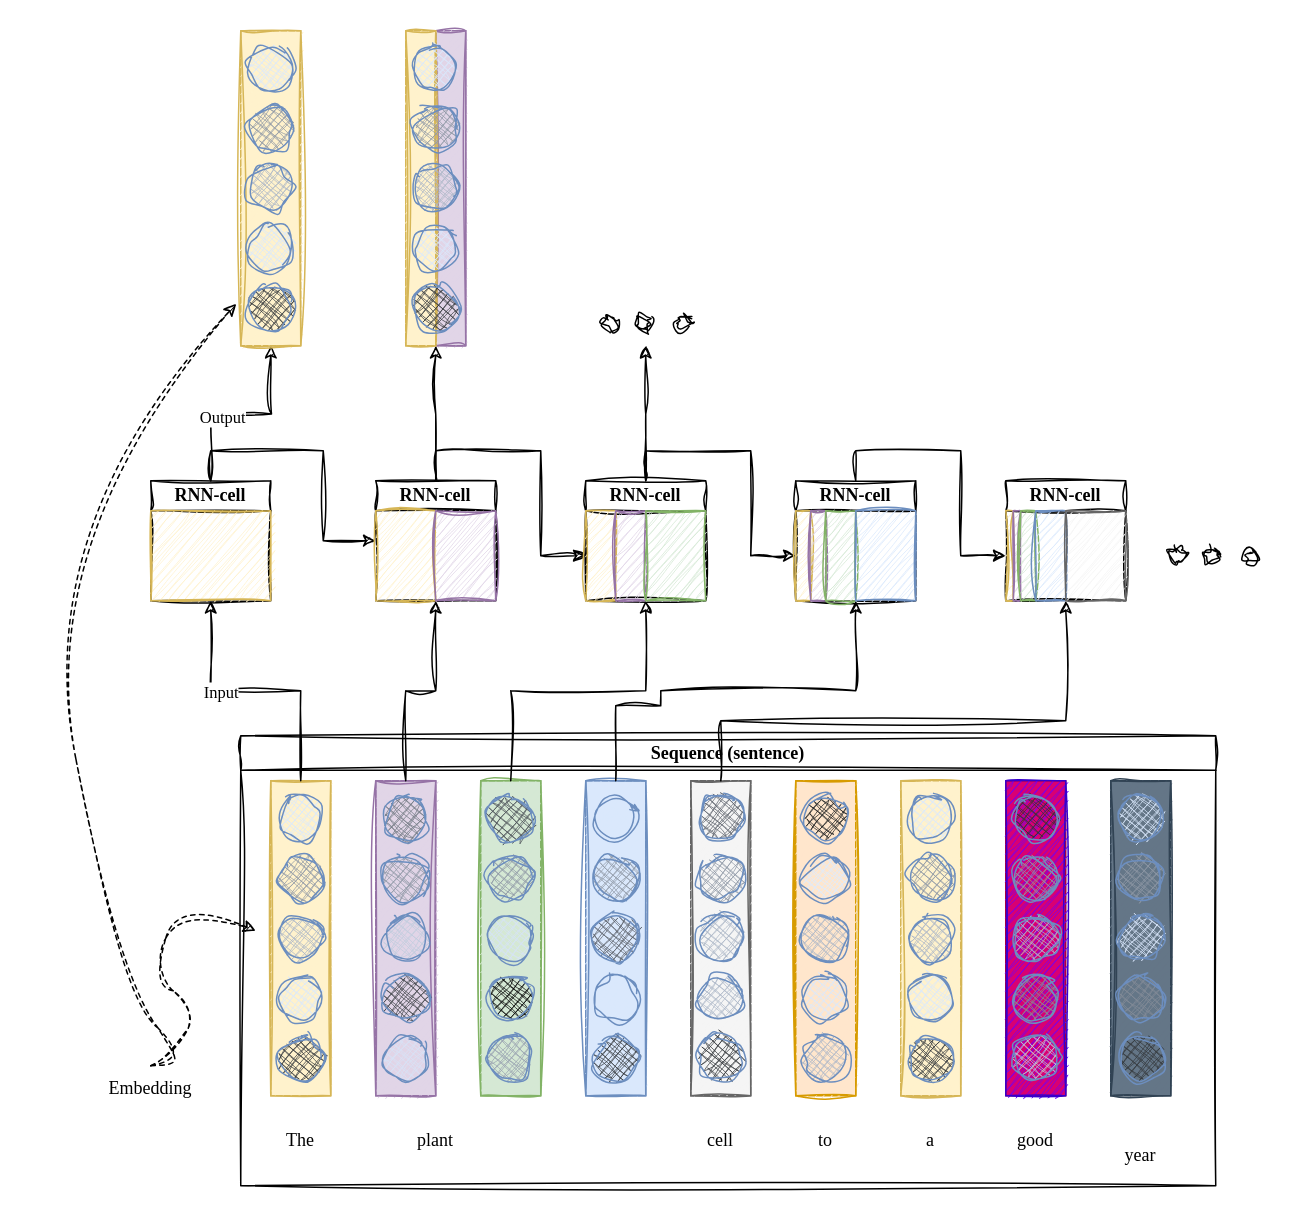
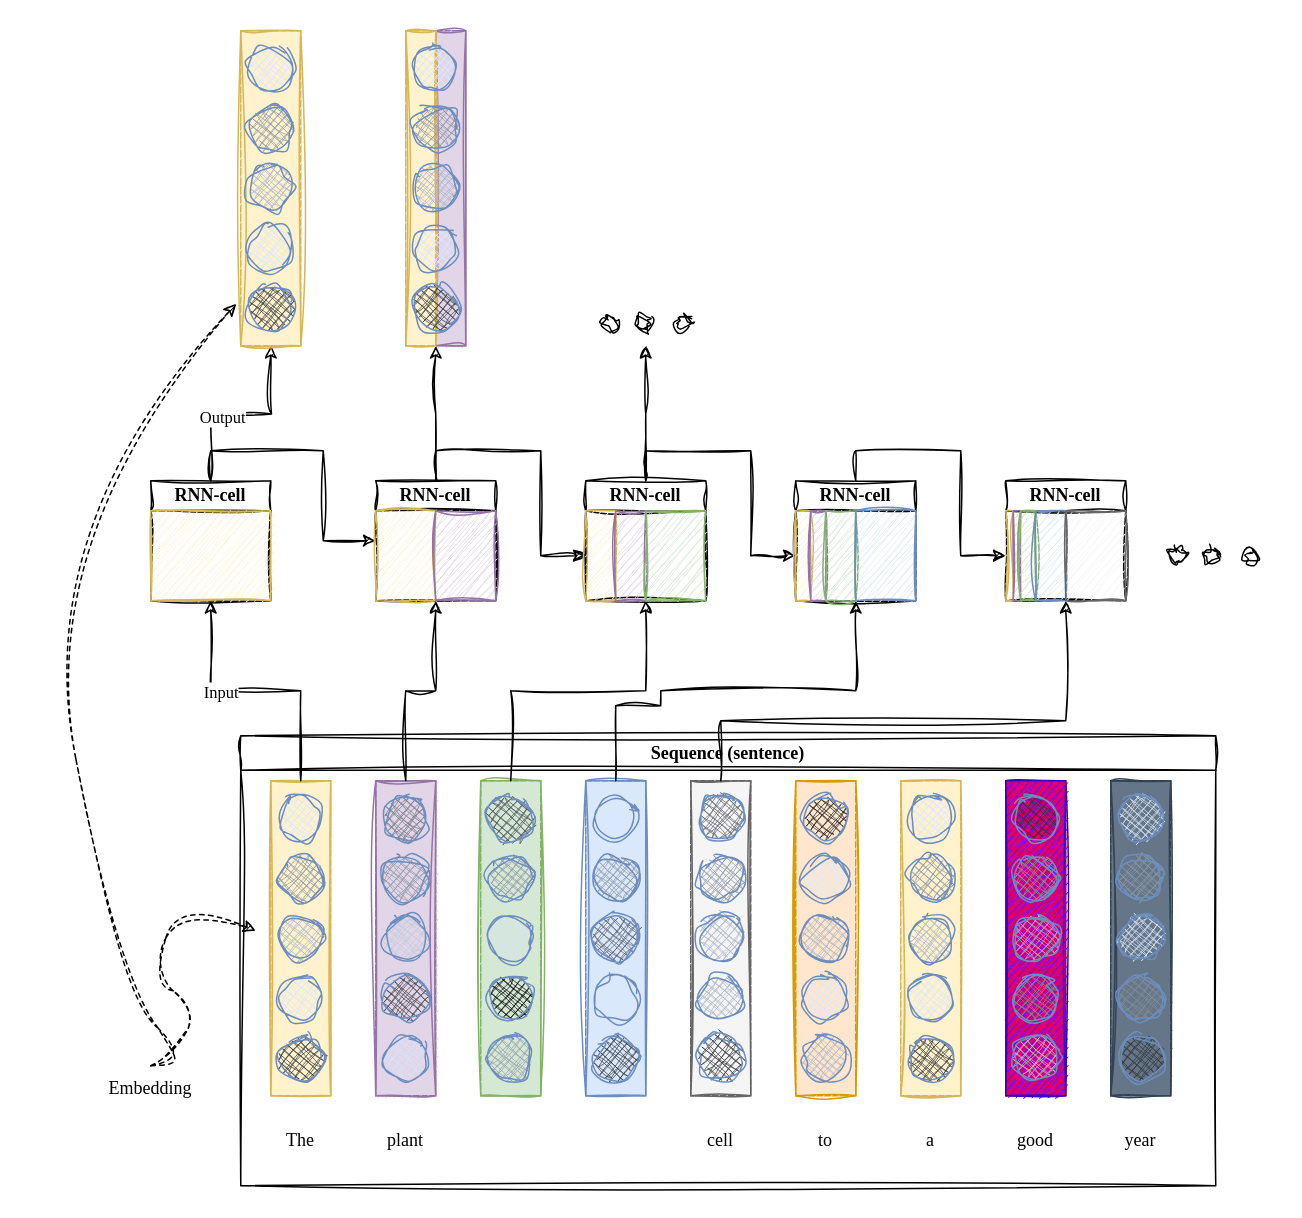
(436, 1141) -> (406, 1141)
(1141, 1156) -> (1141, 1141)
